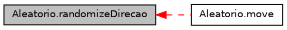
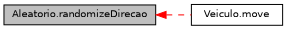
(237, 15) -> (237, 15)
